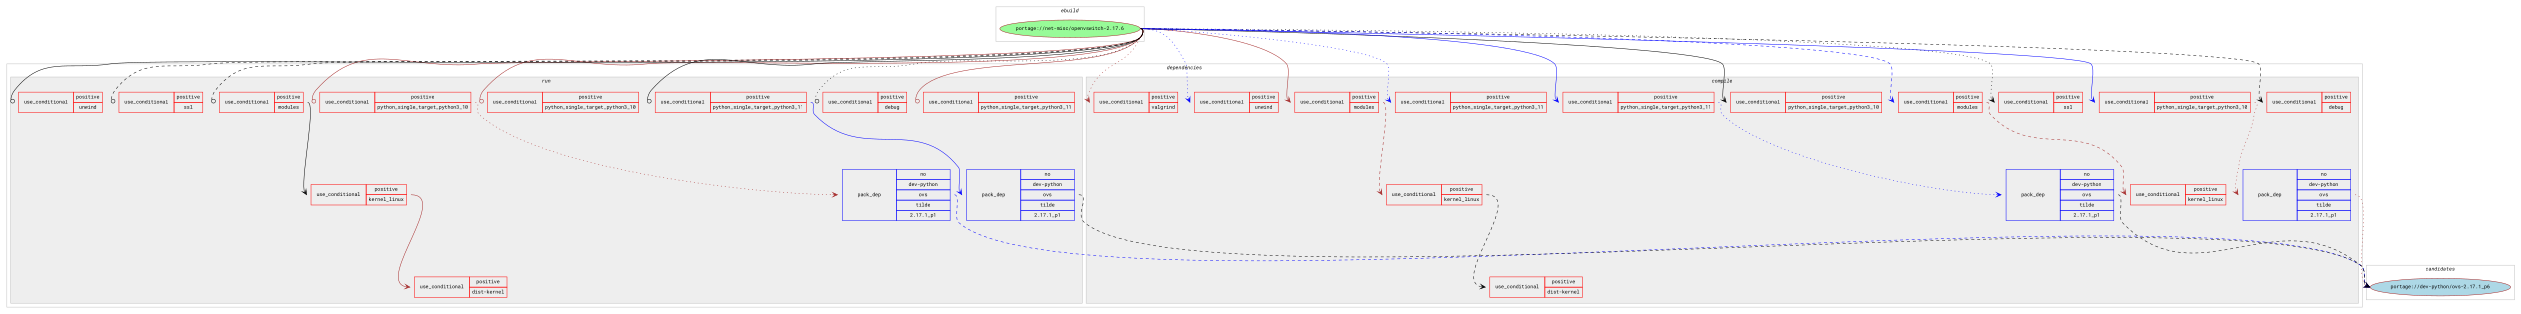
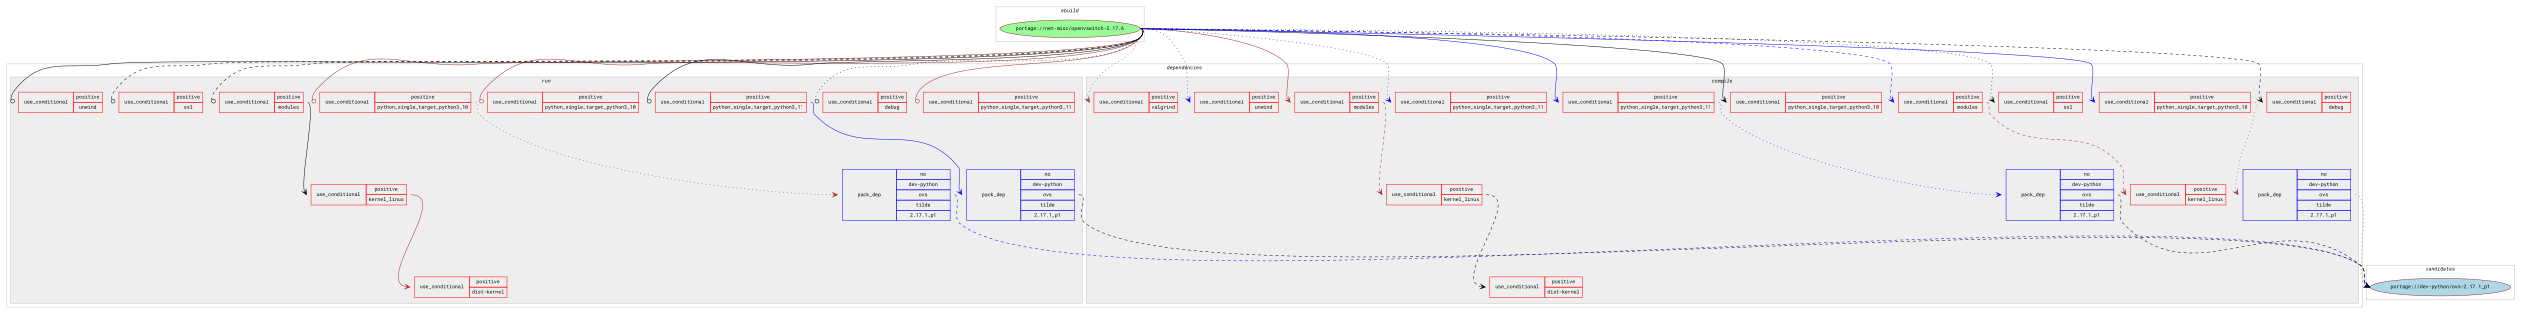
(2440, 287) -> (2440, 287)
